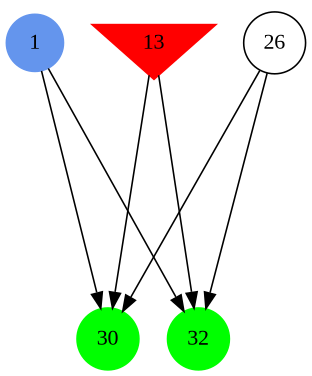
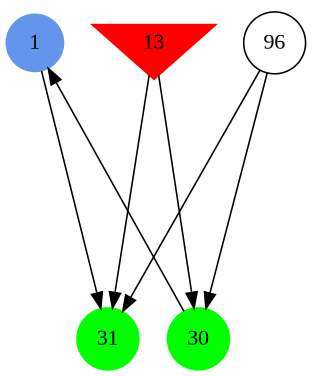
(275, 43) -> (275, 43)
(69, 182) -> (120, 197)
(198, 339) -> (108, 339)
